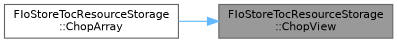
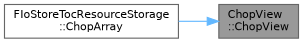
(306, 21) -> (259, 21)
